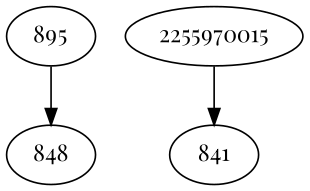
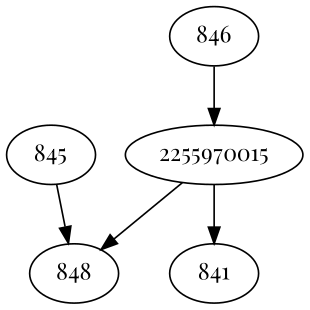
(51, 36) -> (51, 155)
none -> (214, 36)
none -> (148, 211)
